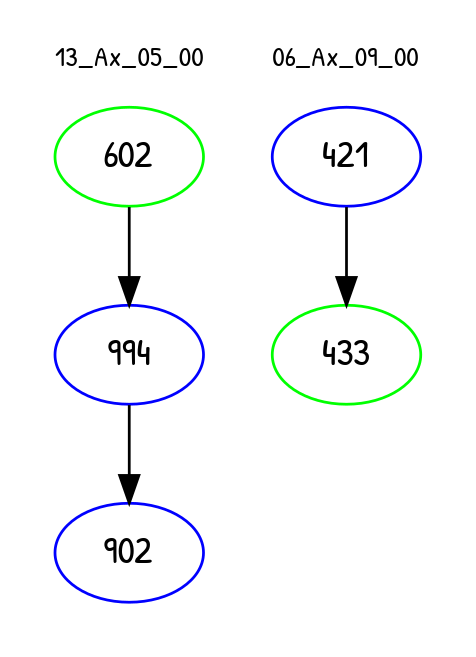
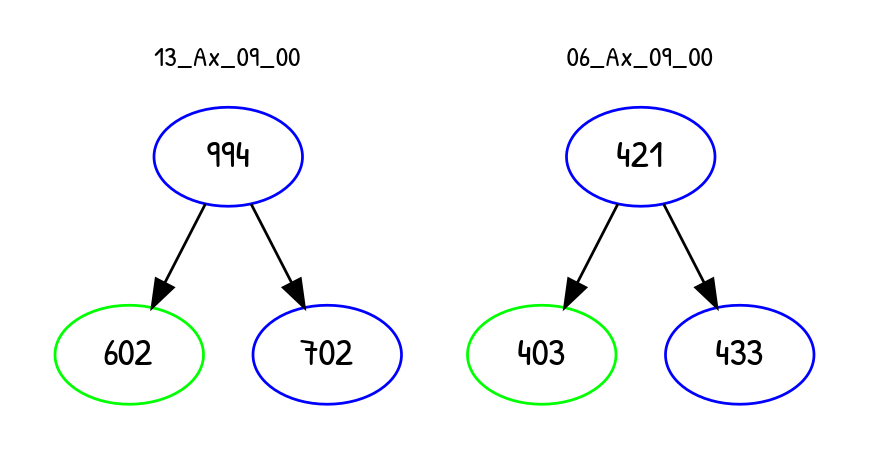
(131, 59) -> (228, 59)
(129, 242) -> (185, 243)
(346, 355) -> (740, 355)
none -> (542, 355)
(129, 553) -> (327, 355)
